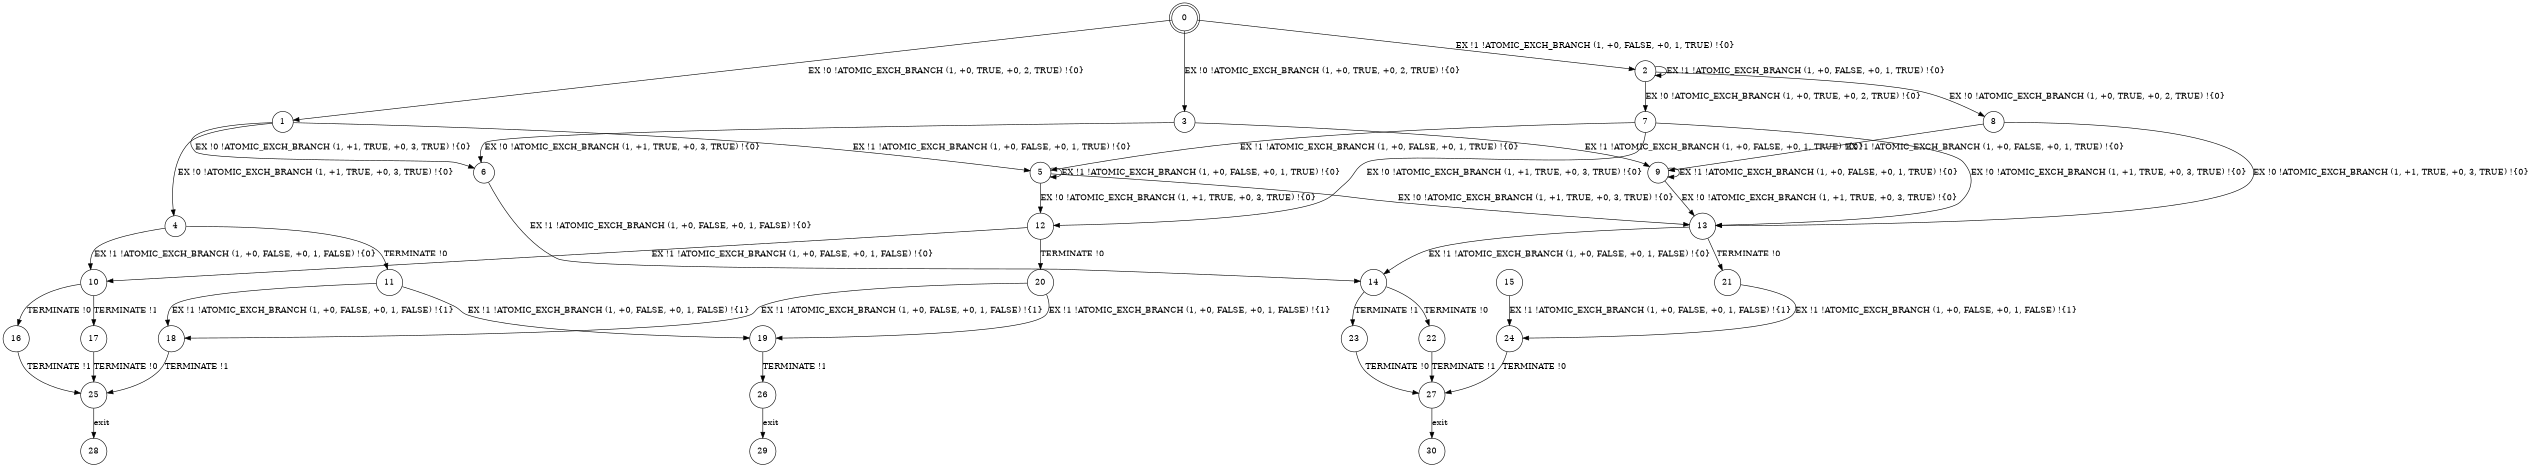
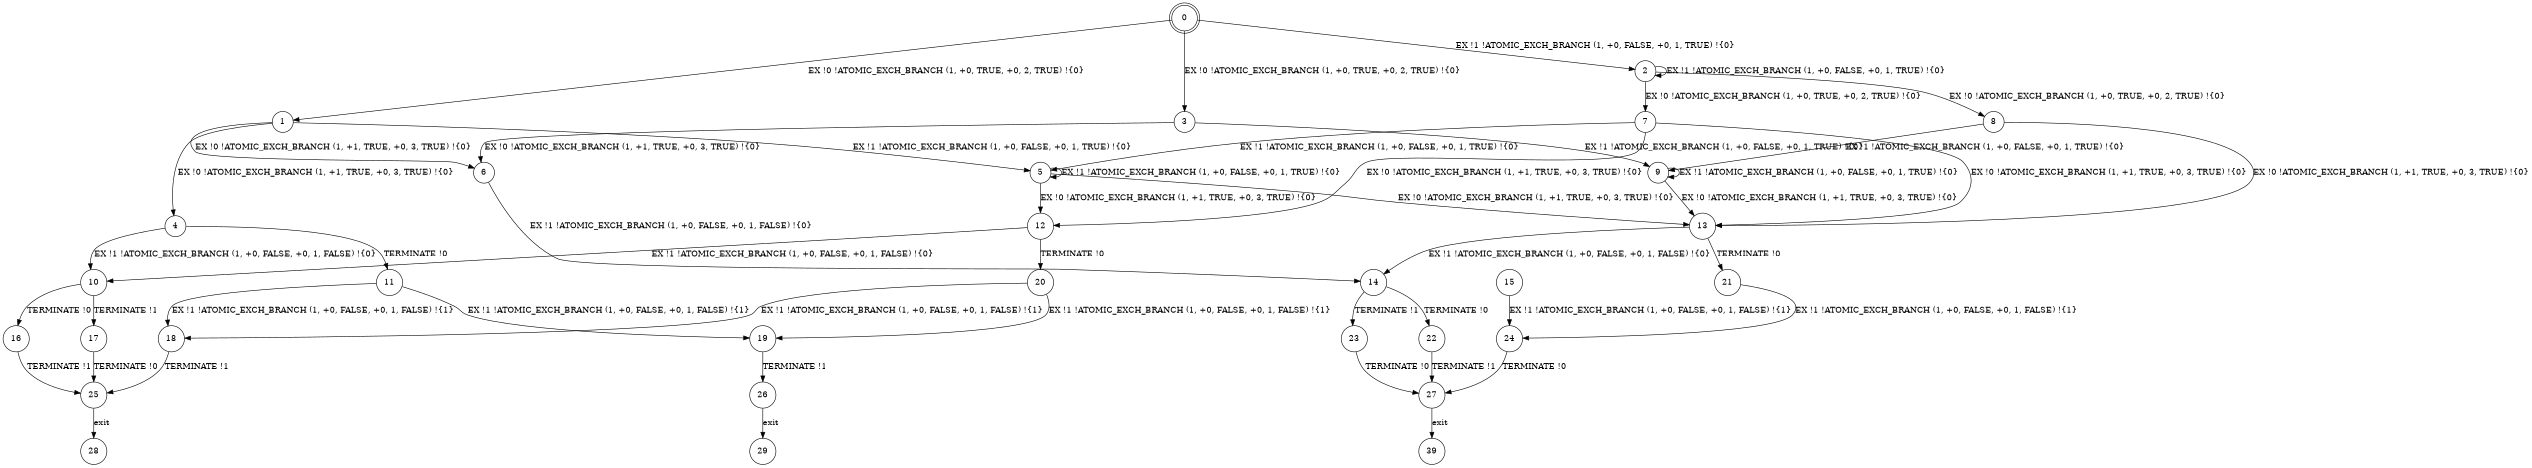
(1432, 451) -> (1432, 451)
